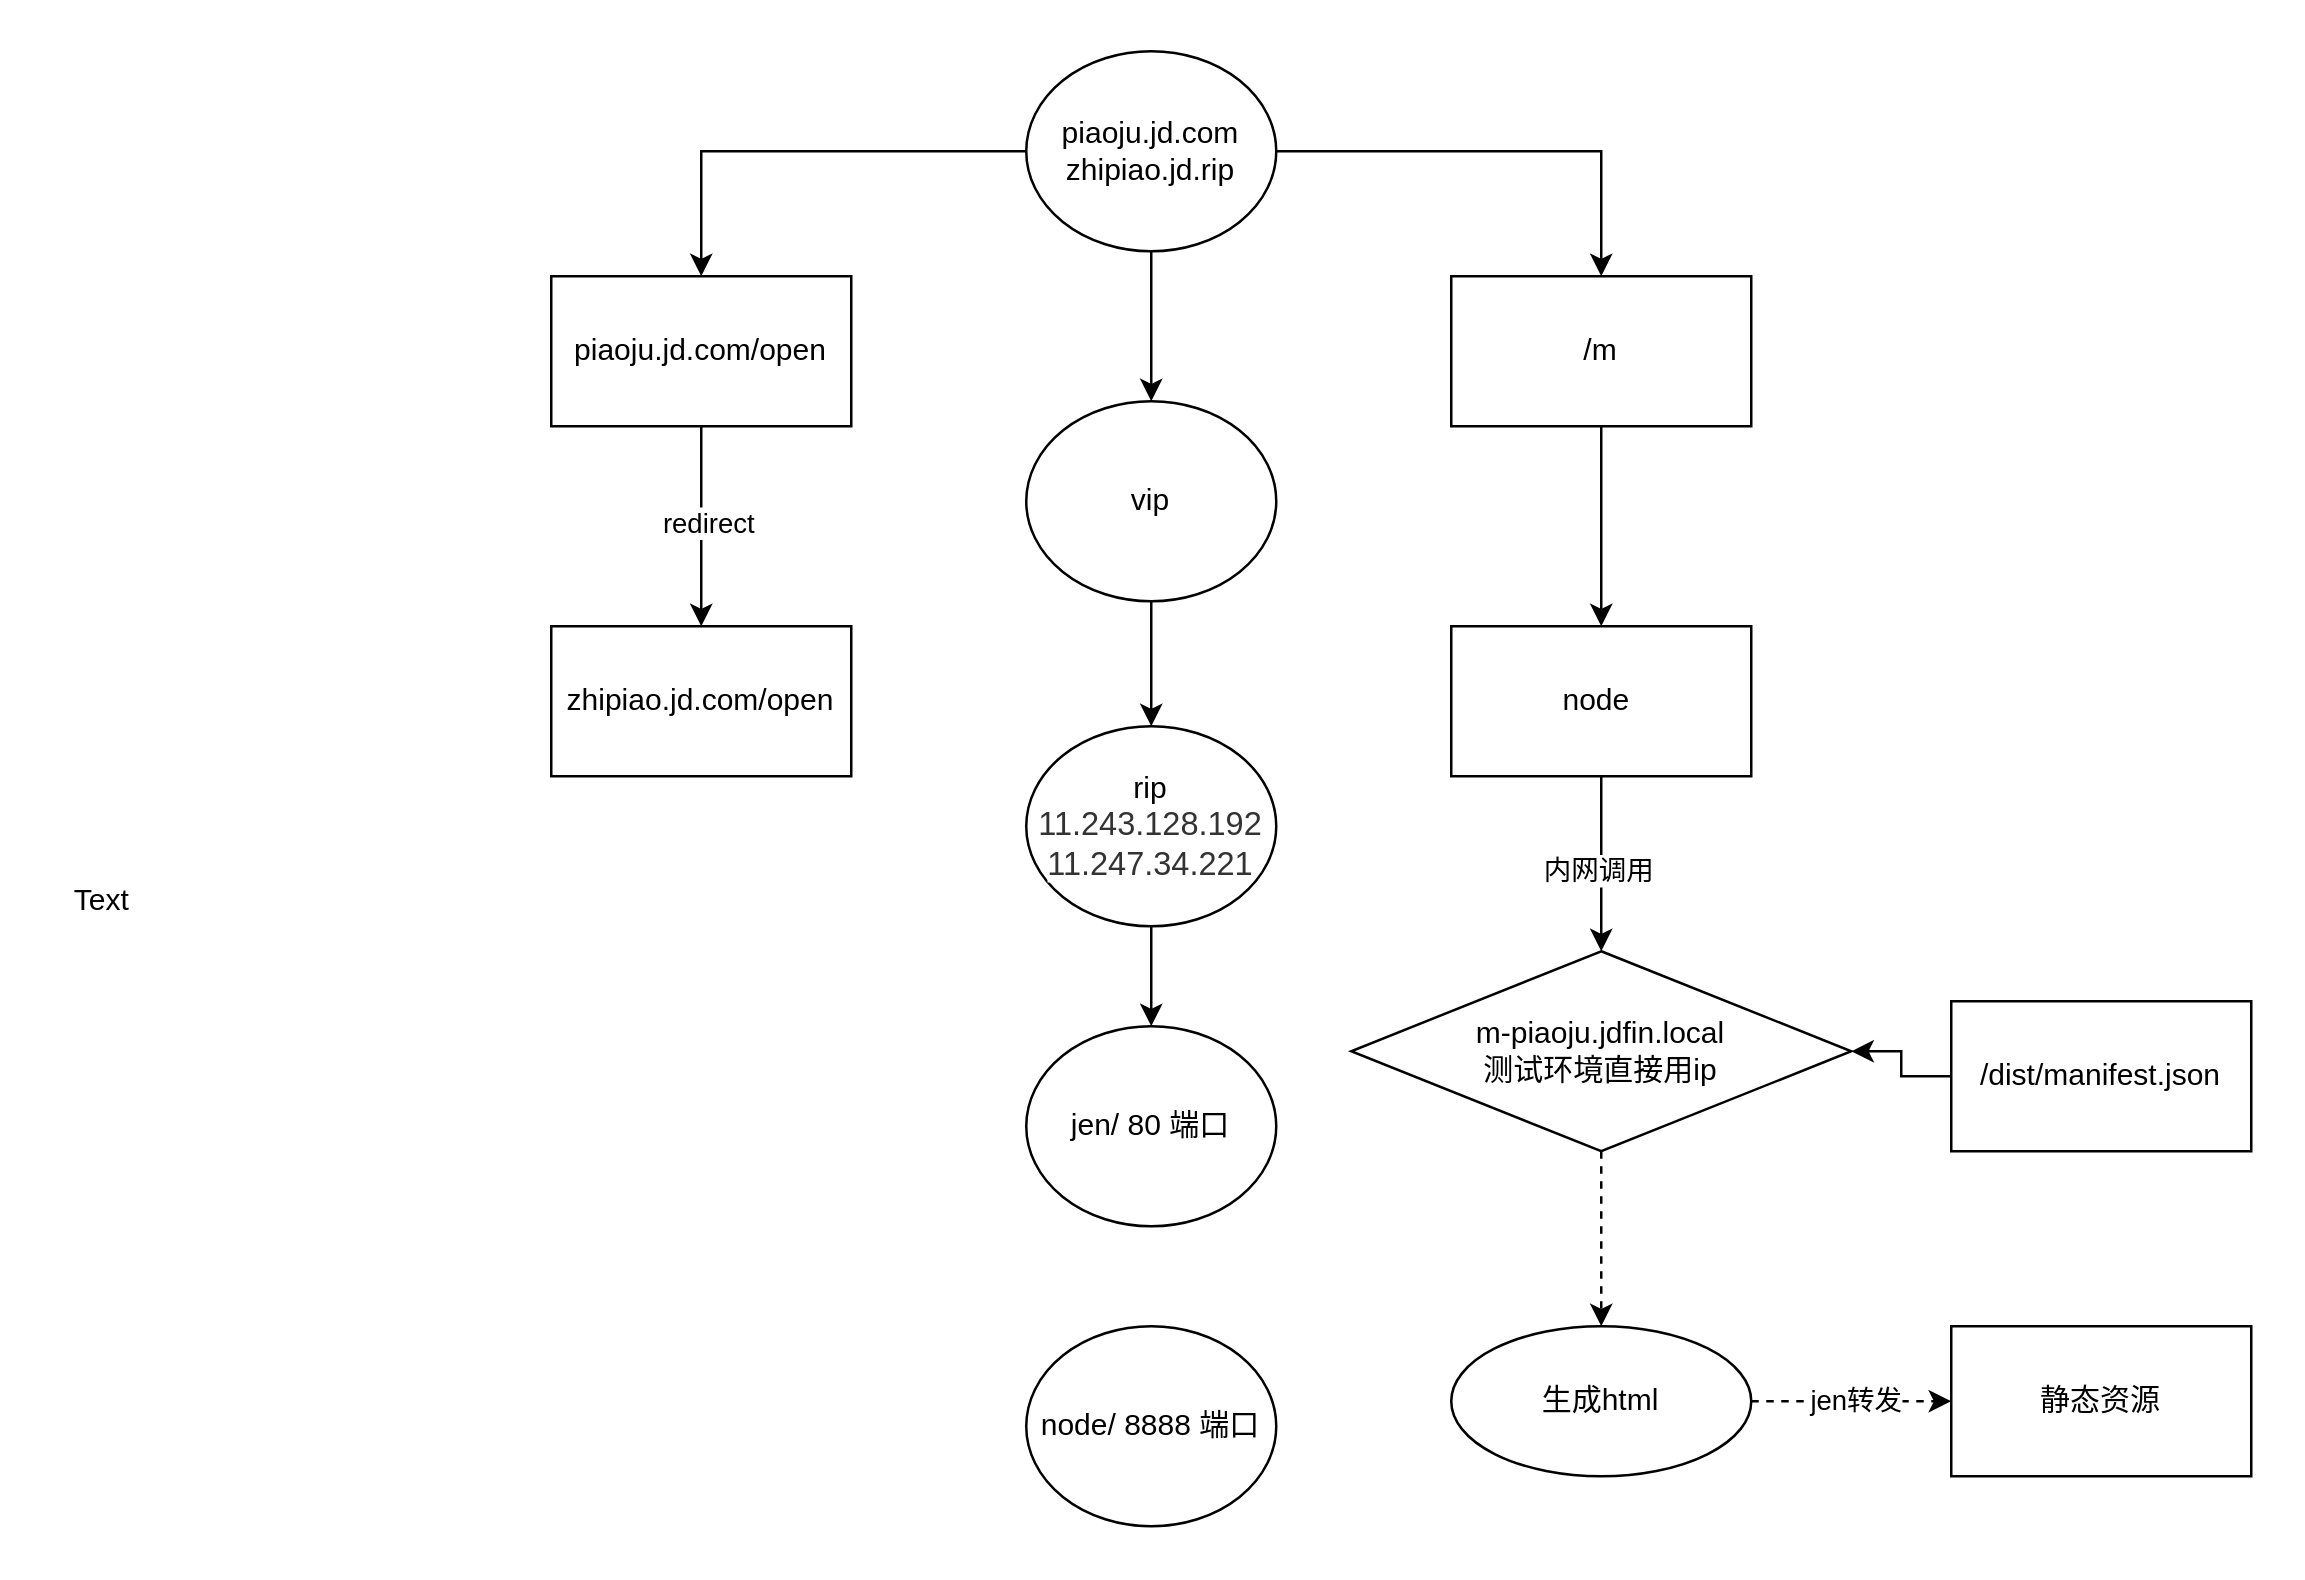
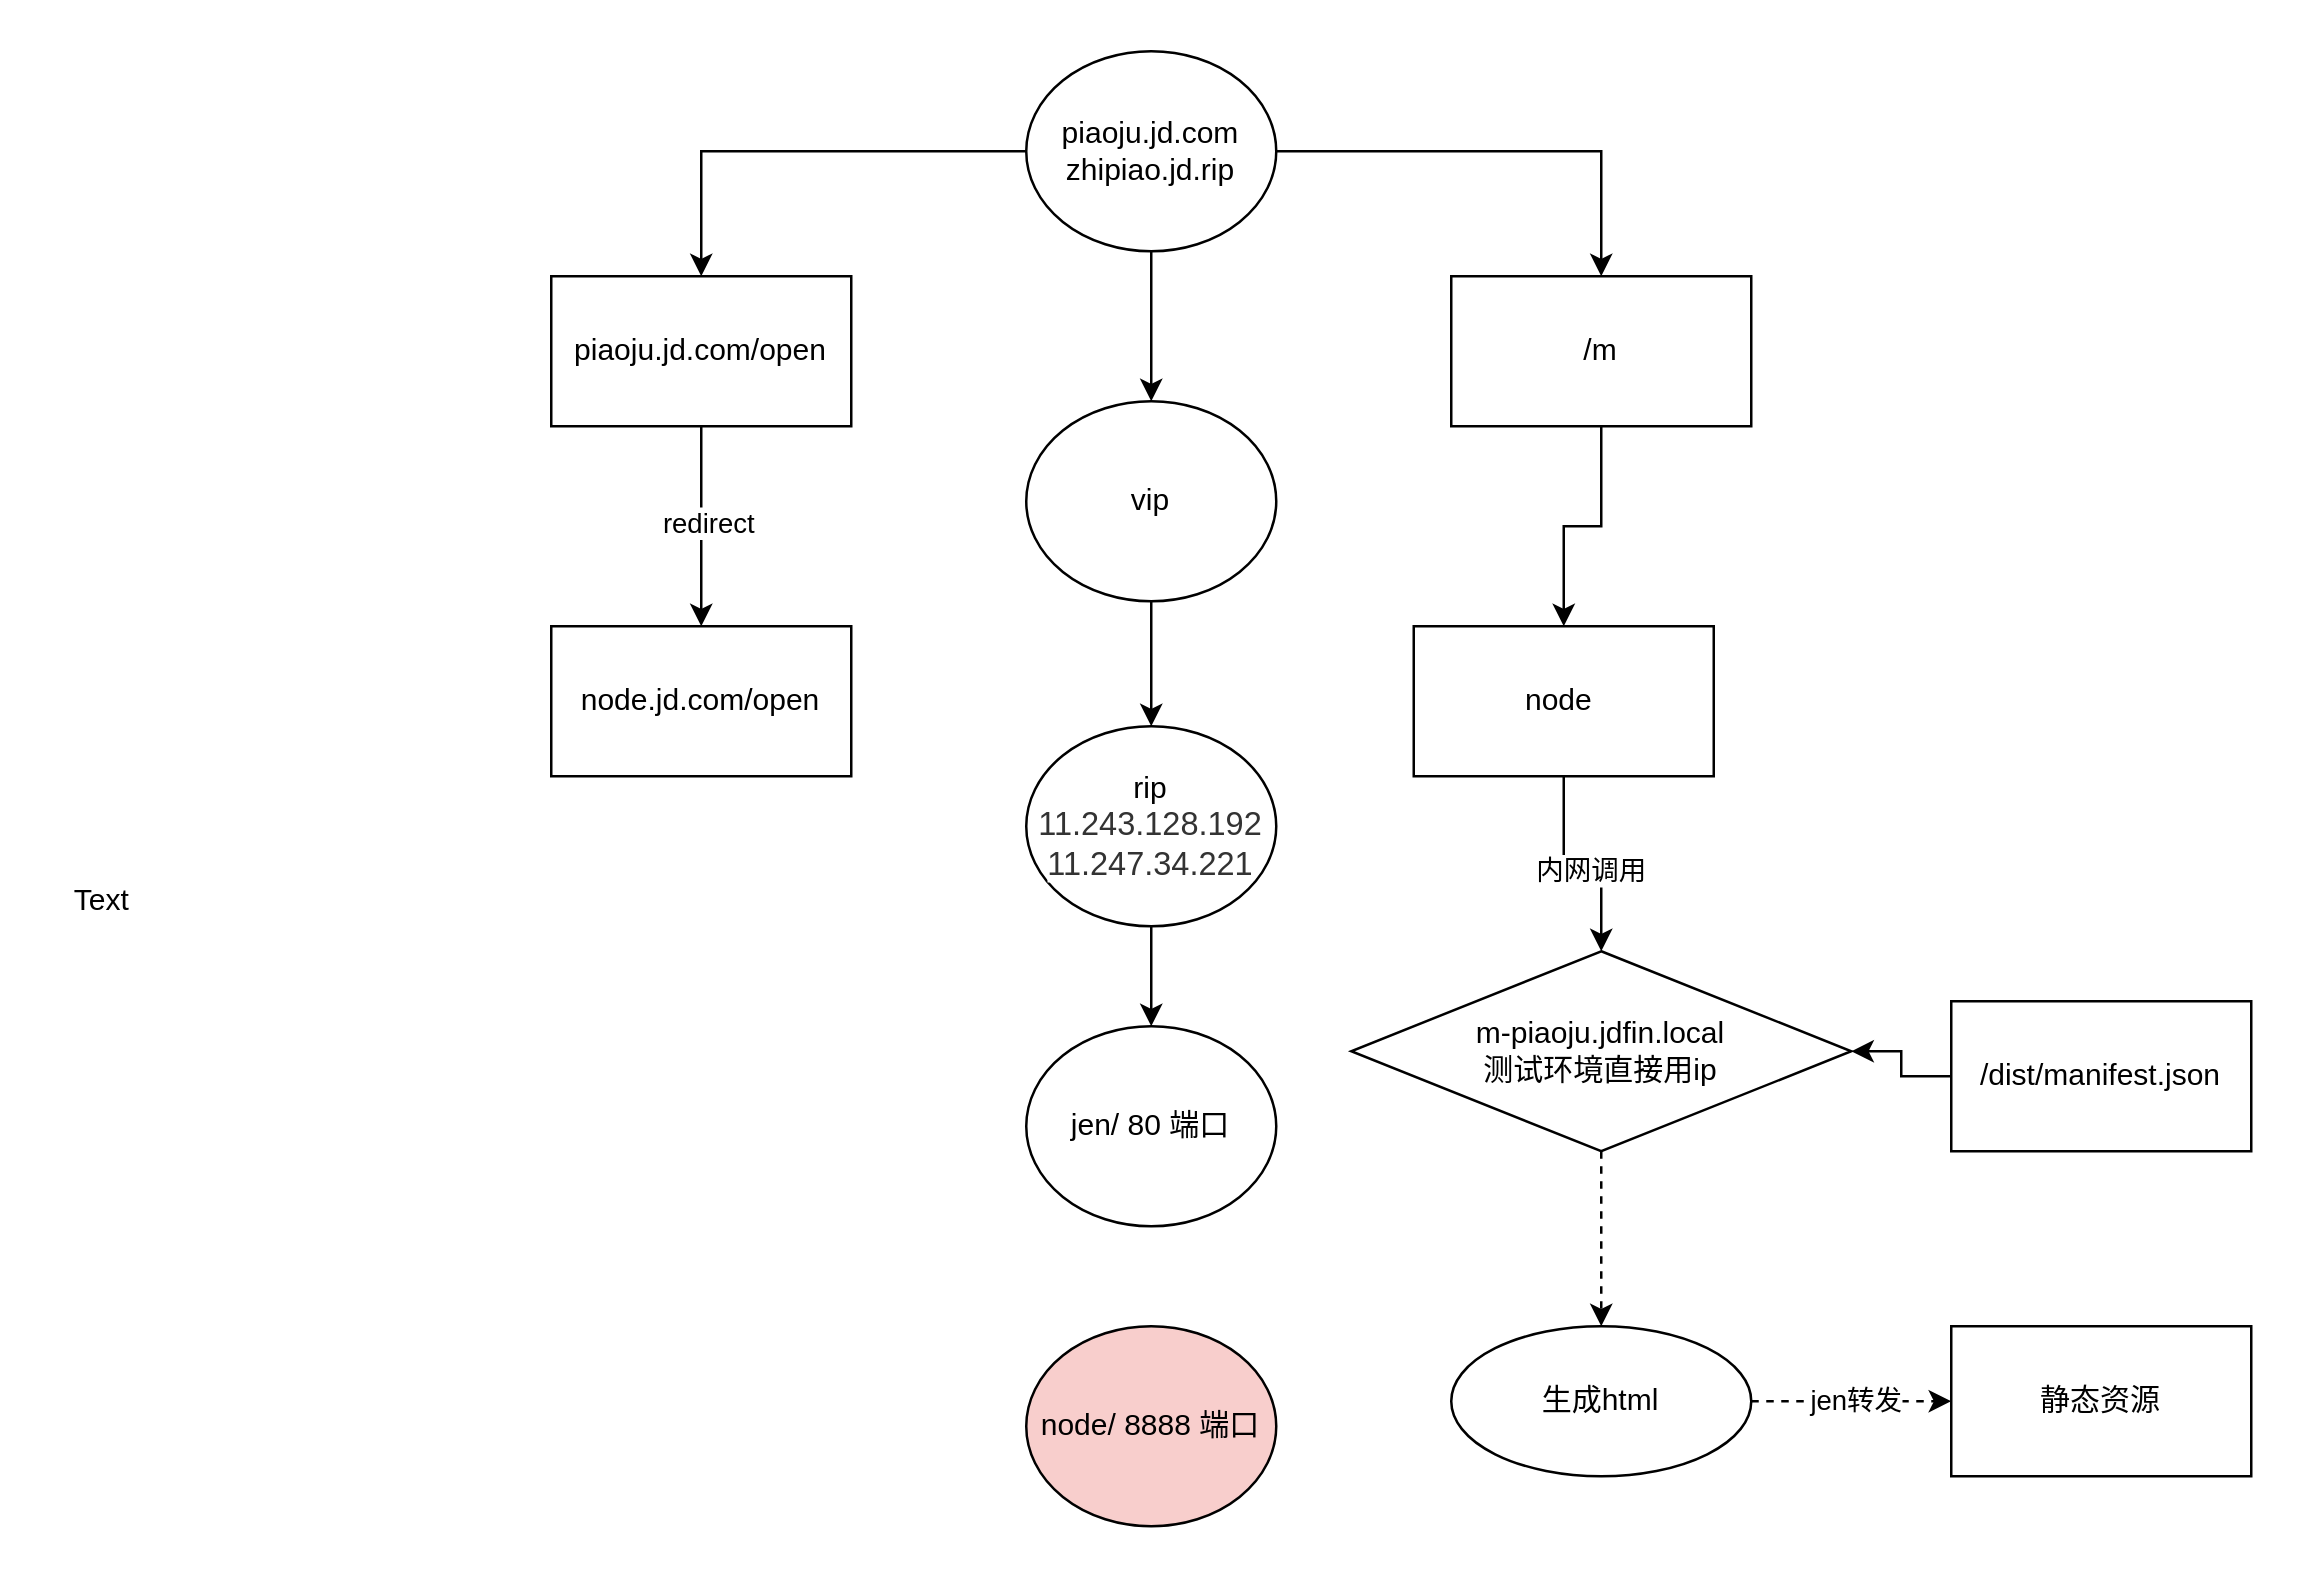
(701, 701) -> (701, 701)
(1601, 701) -> (1564, 701)
(1151, 1426) -> (1151, 1426)
